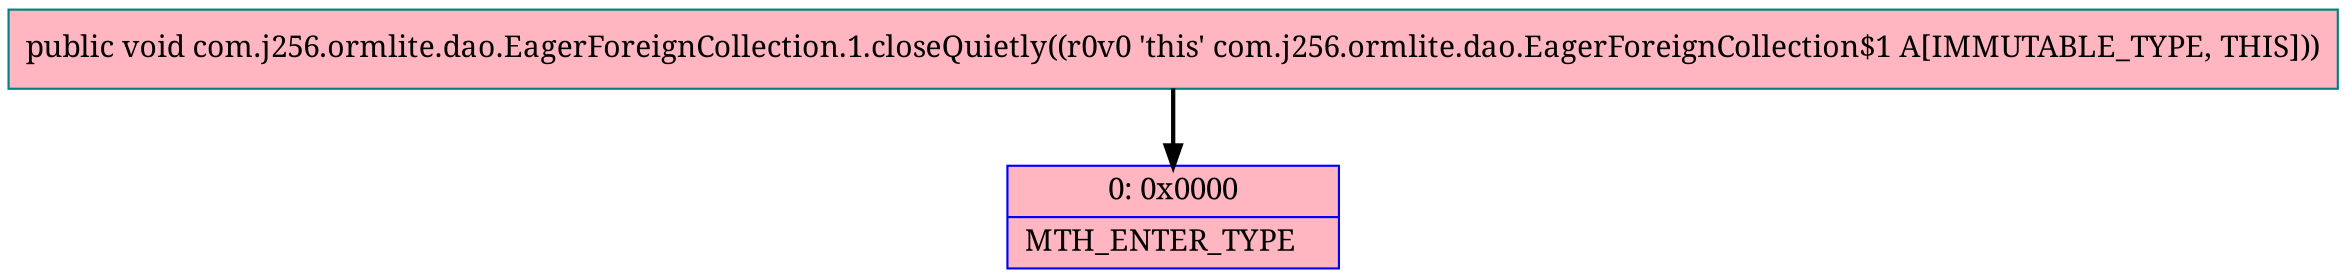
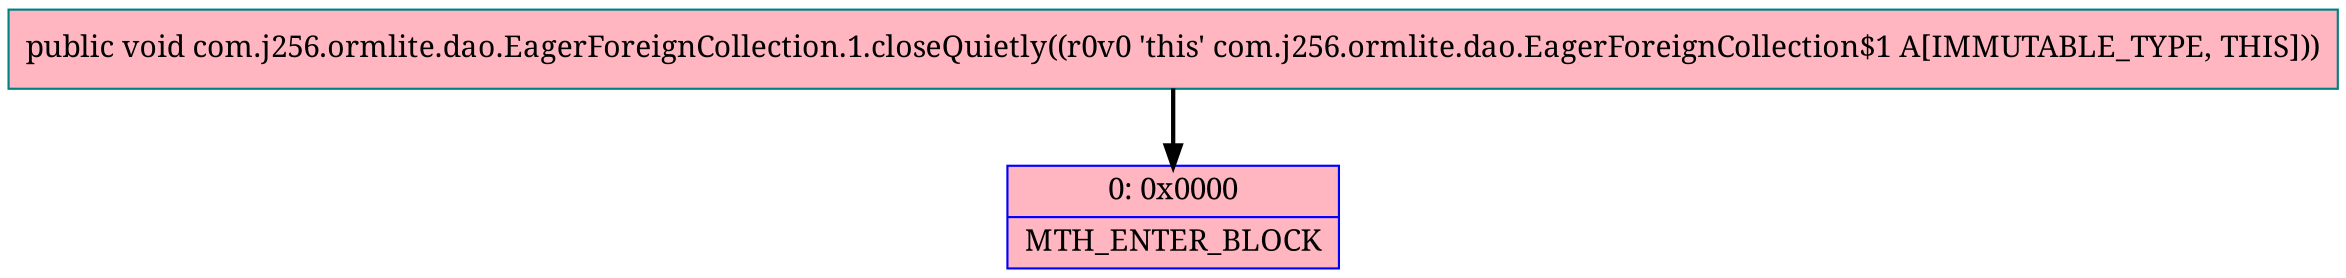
(1160, 242) -> (1173, 242)
